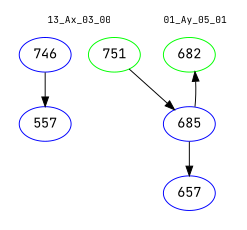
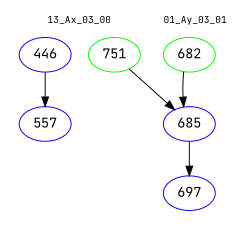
(196, 21) -> (196, 21)
(45, 55) -> (45, 55)
(196, 94) -> (183, 84)
(189, 193) -> (189, 193)
